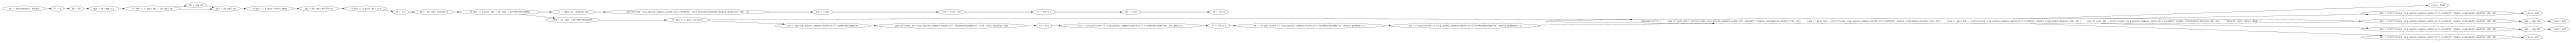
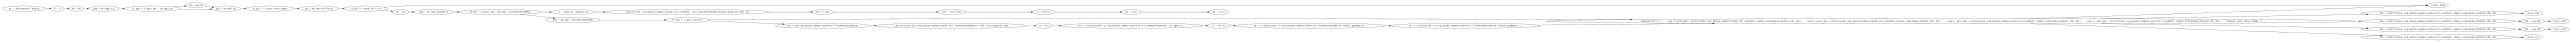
none -> (1405, 5)
